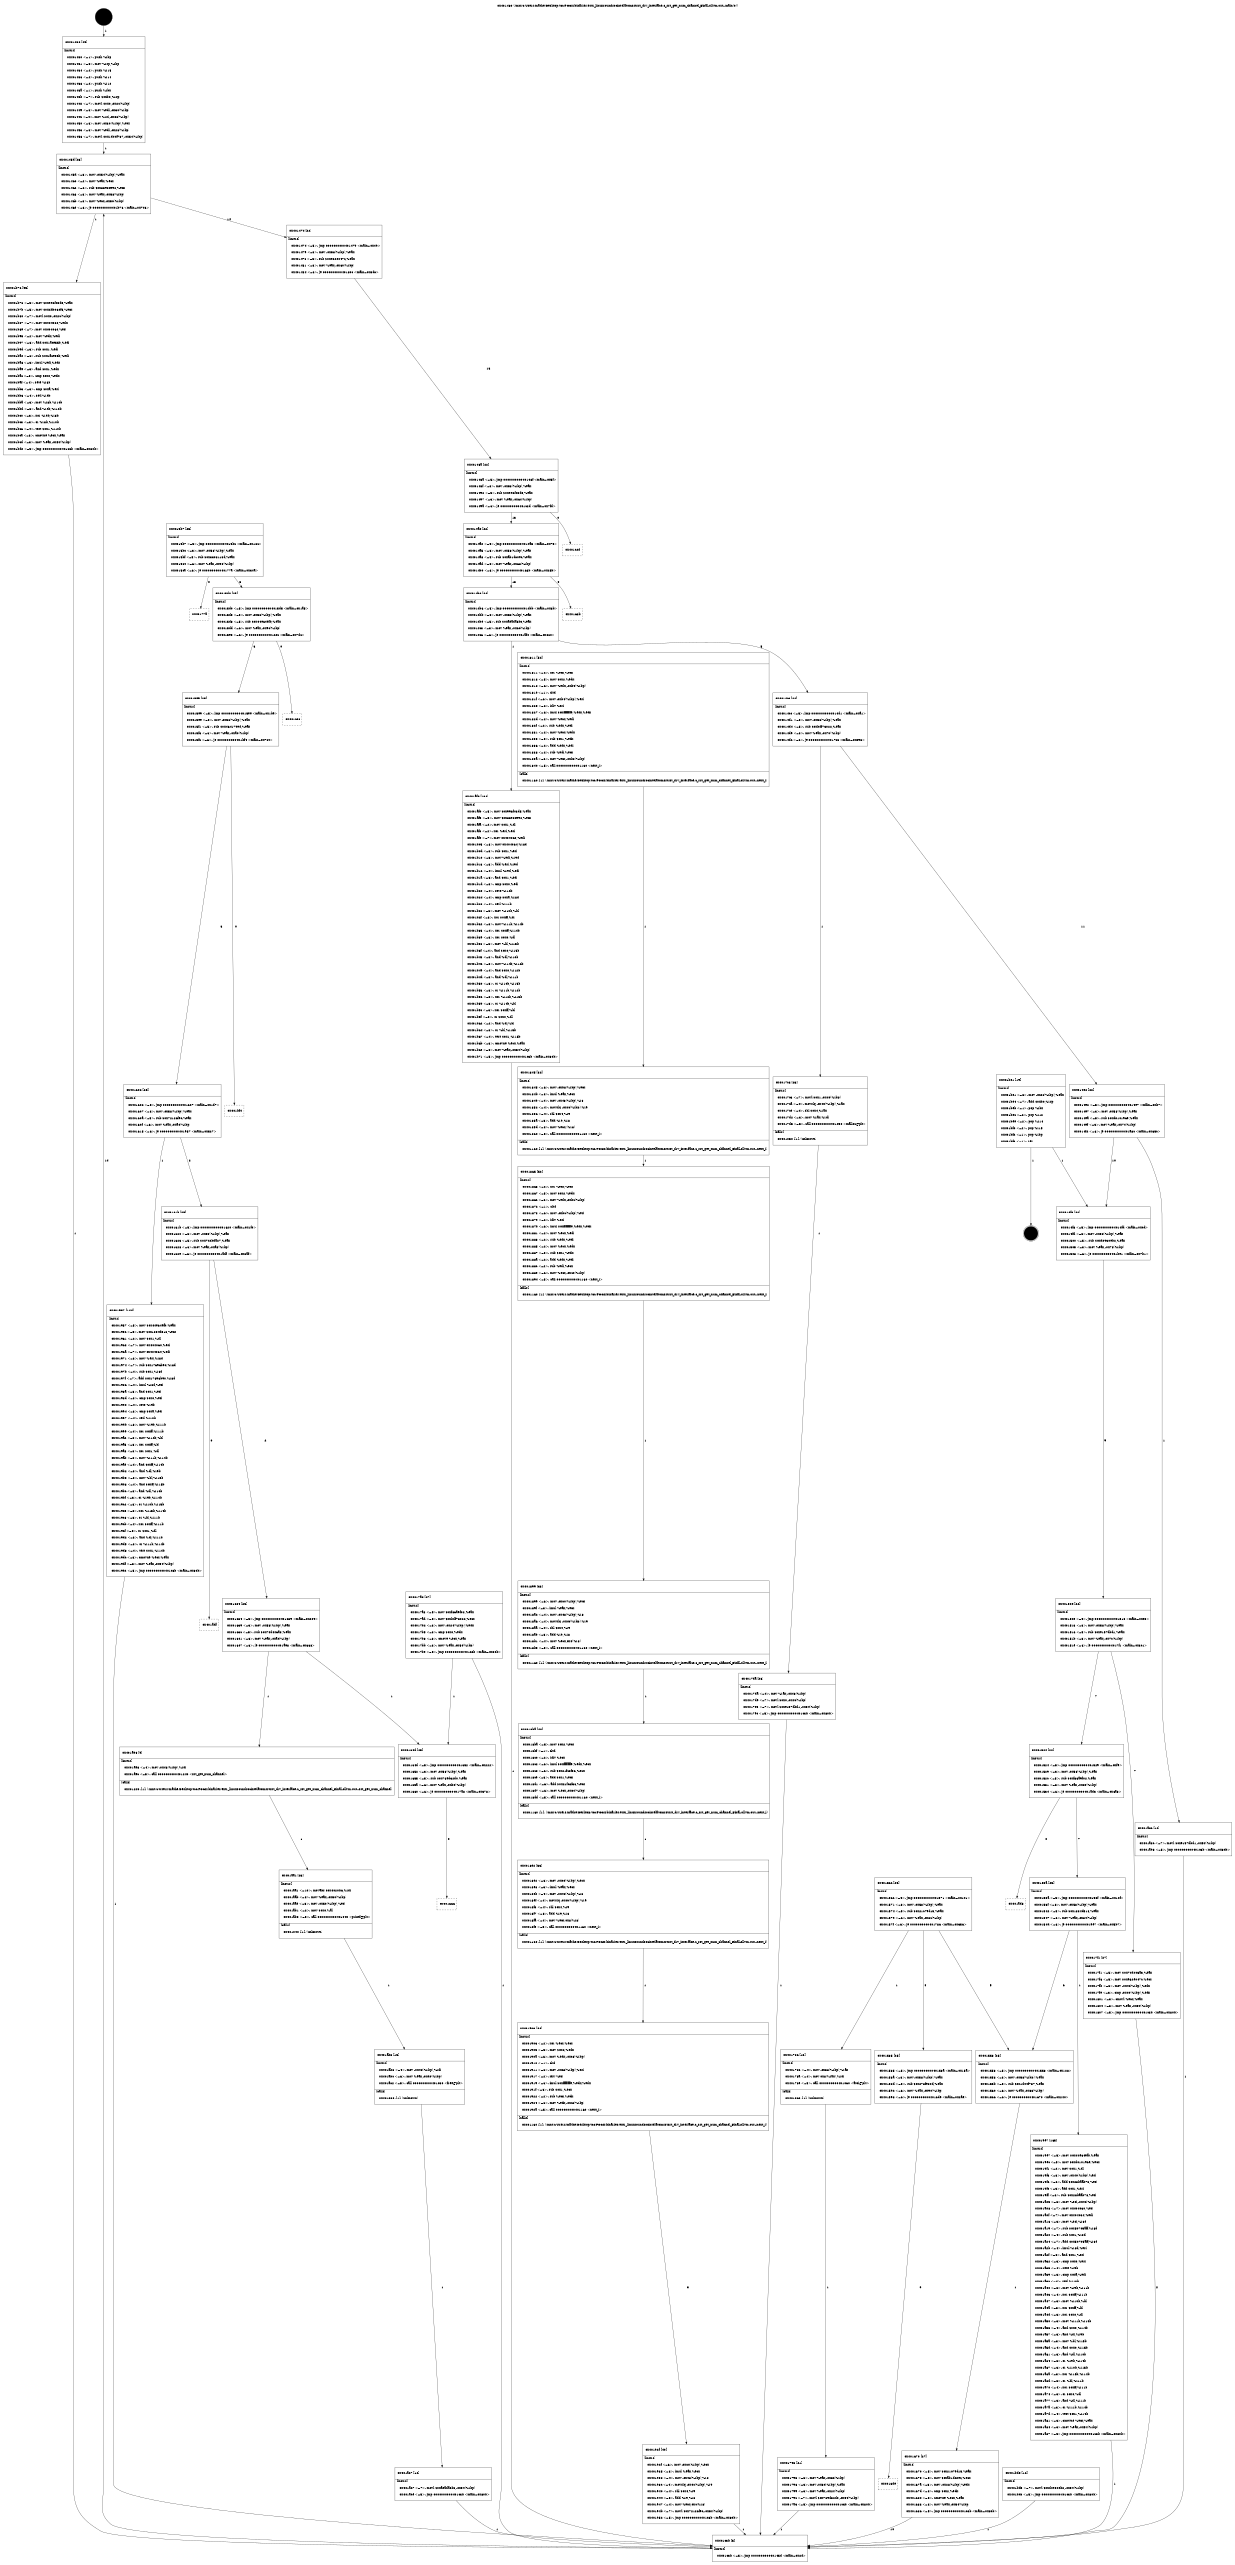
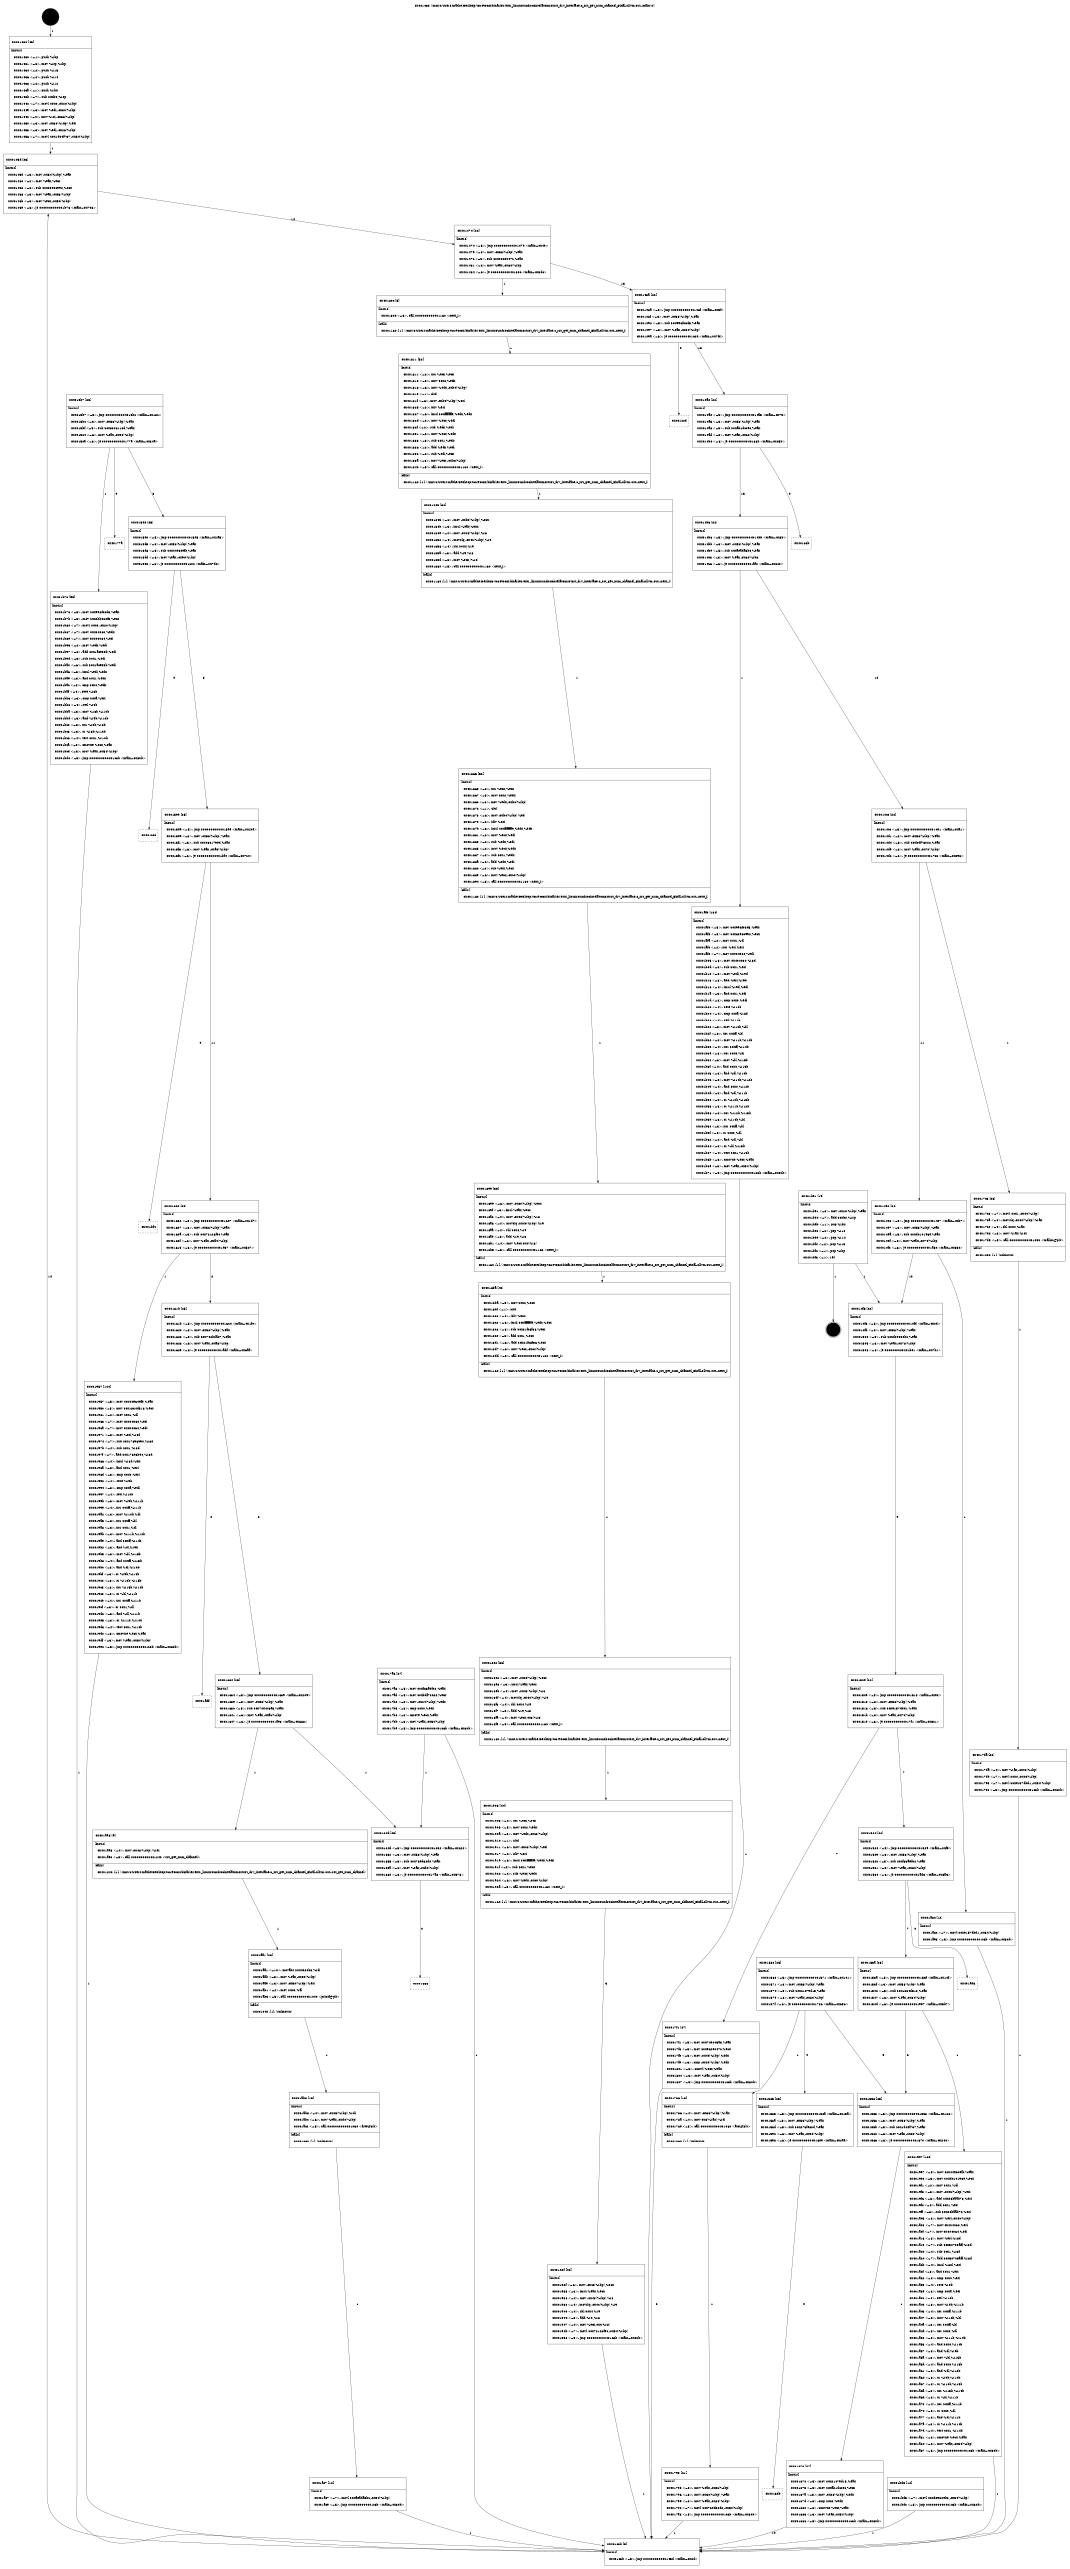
(86, 247) -> (101, 518)
none -> (502, 316)
(761, 647) -> (876, 678)
(221, 927) -> (213, 1043)
